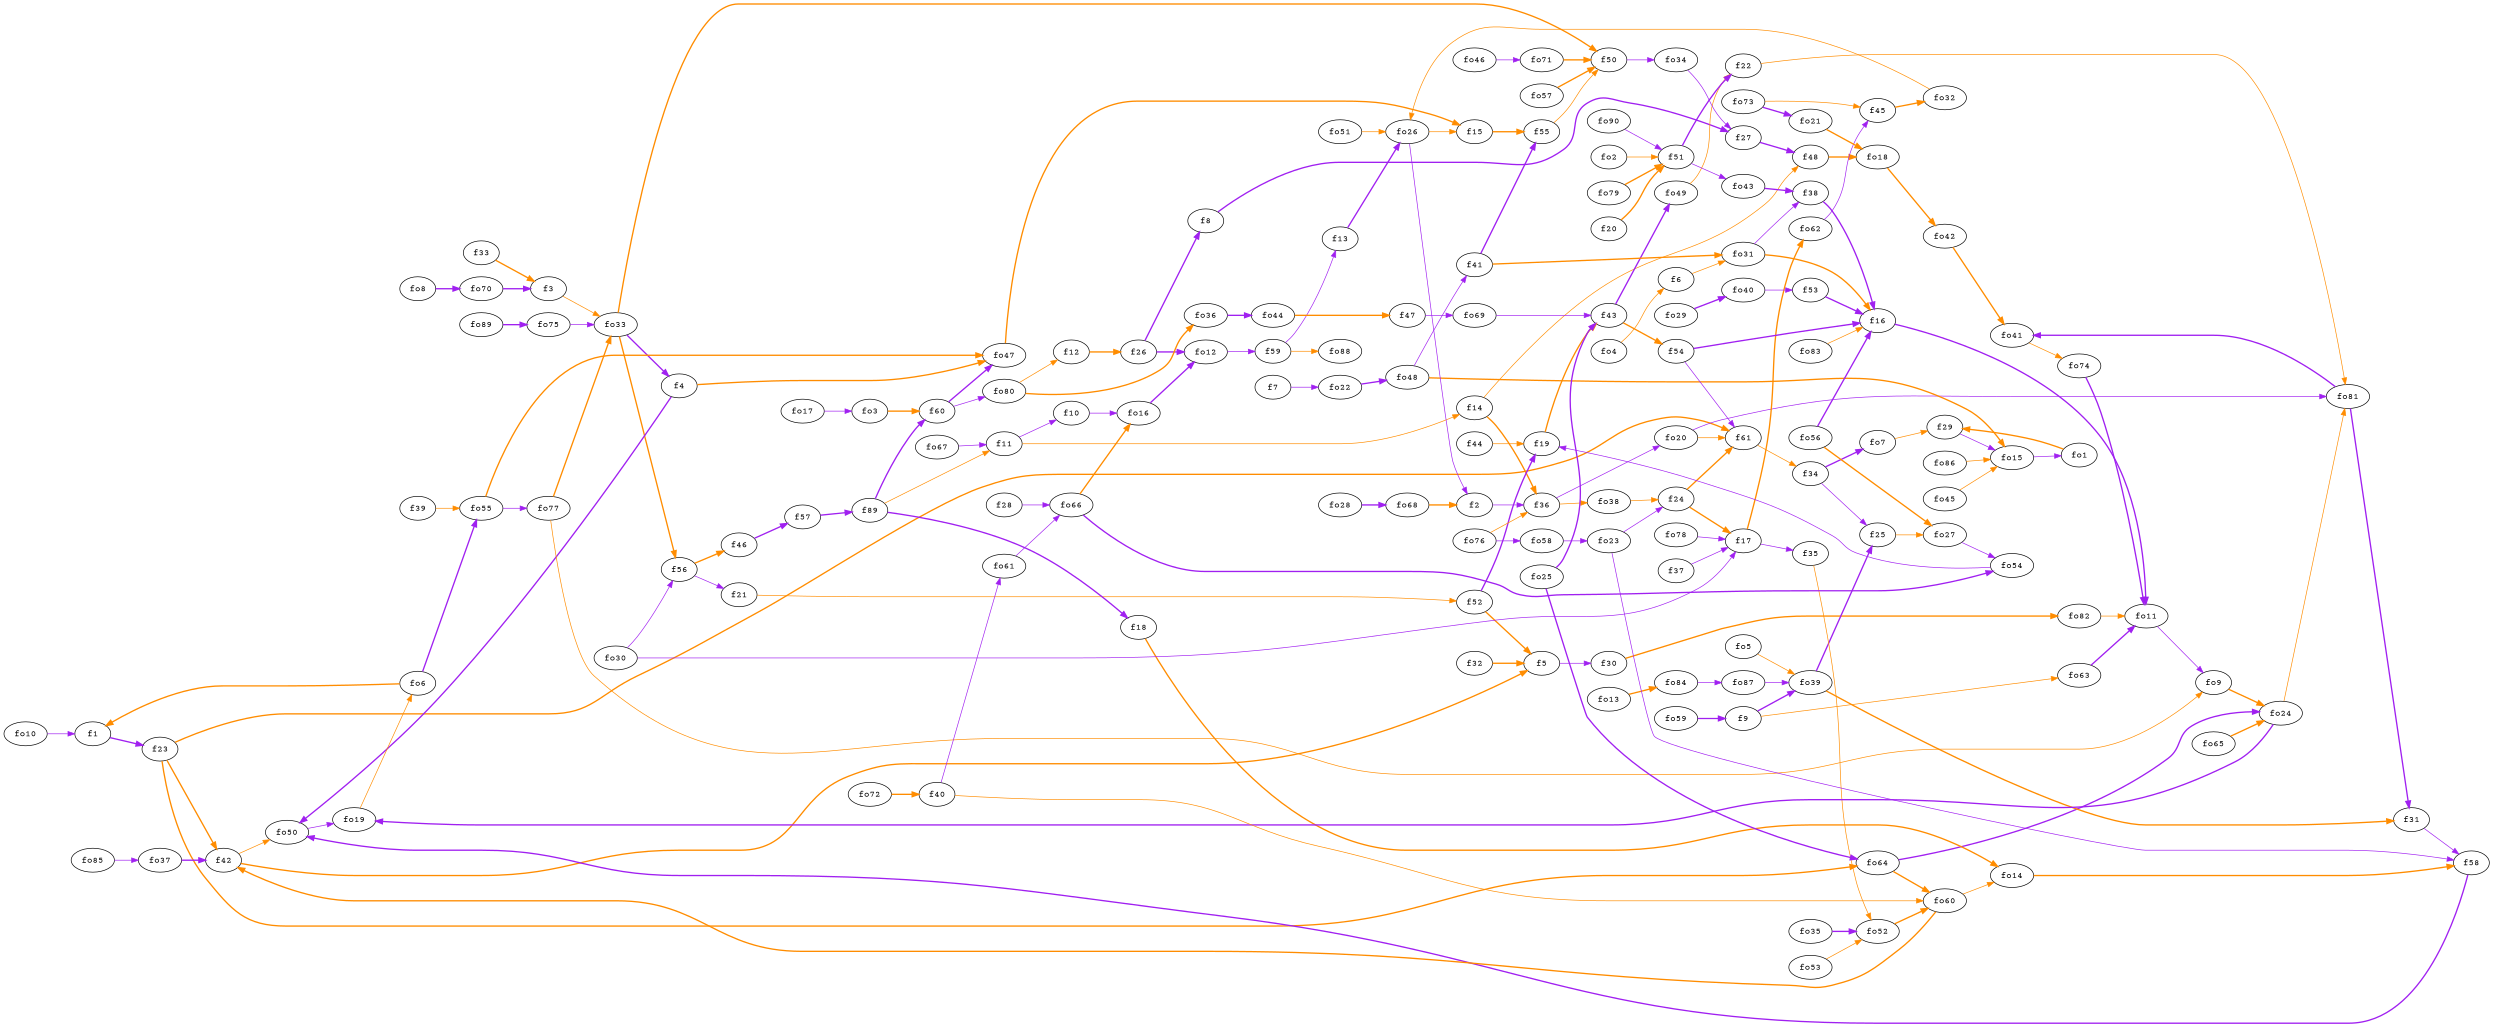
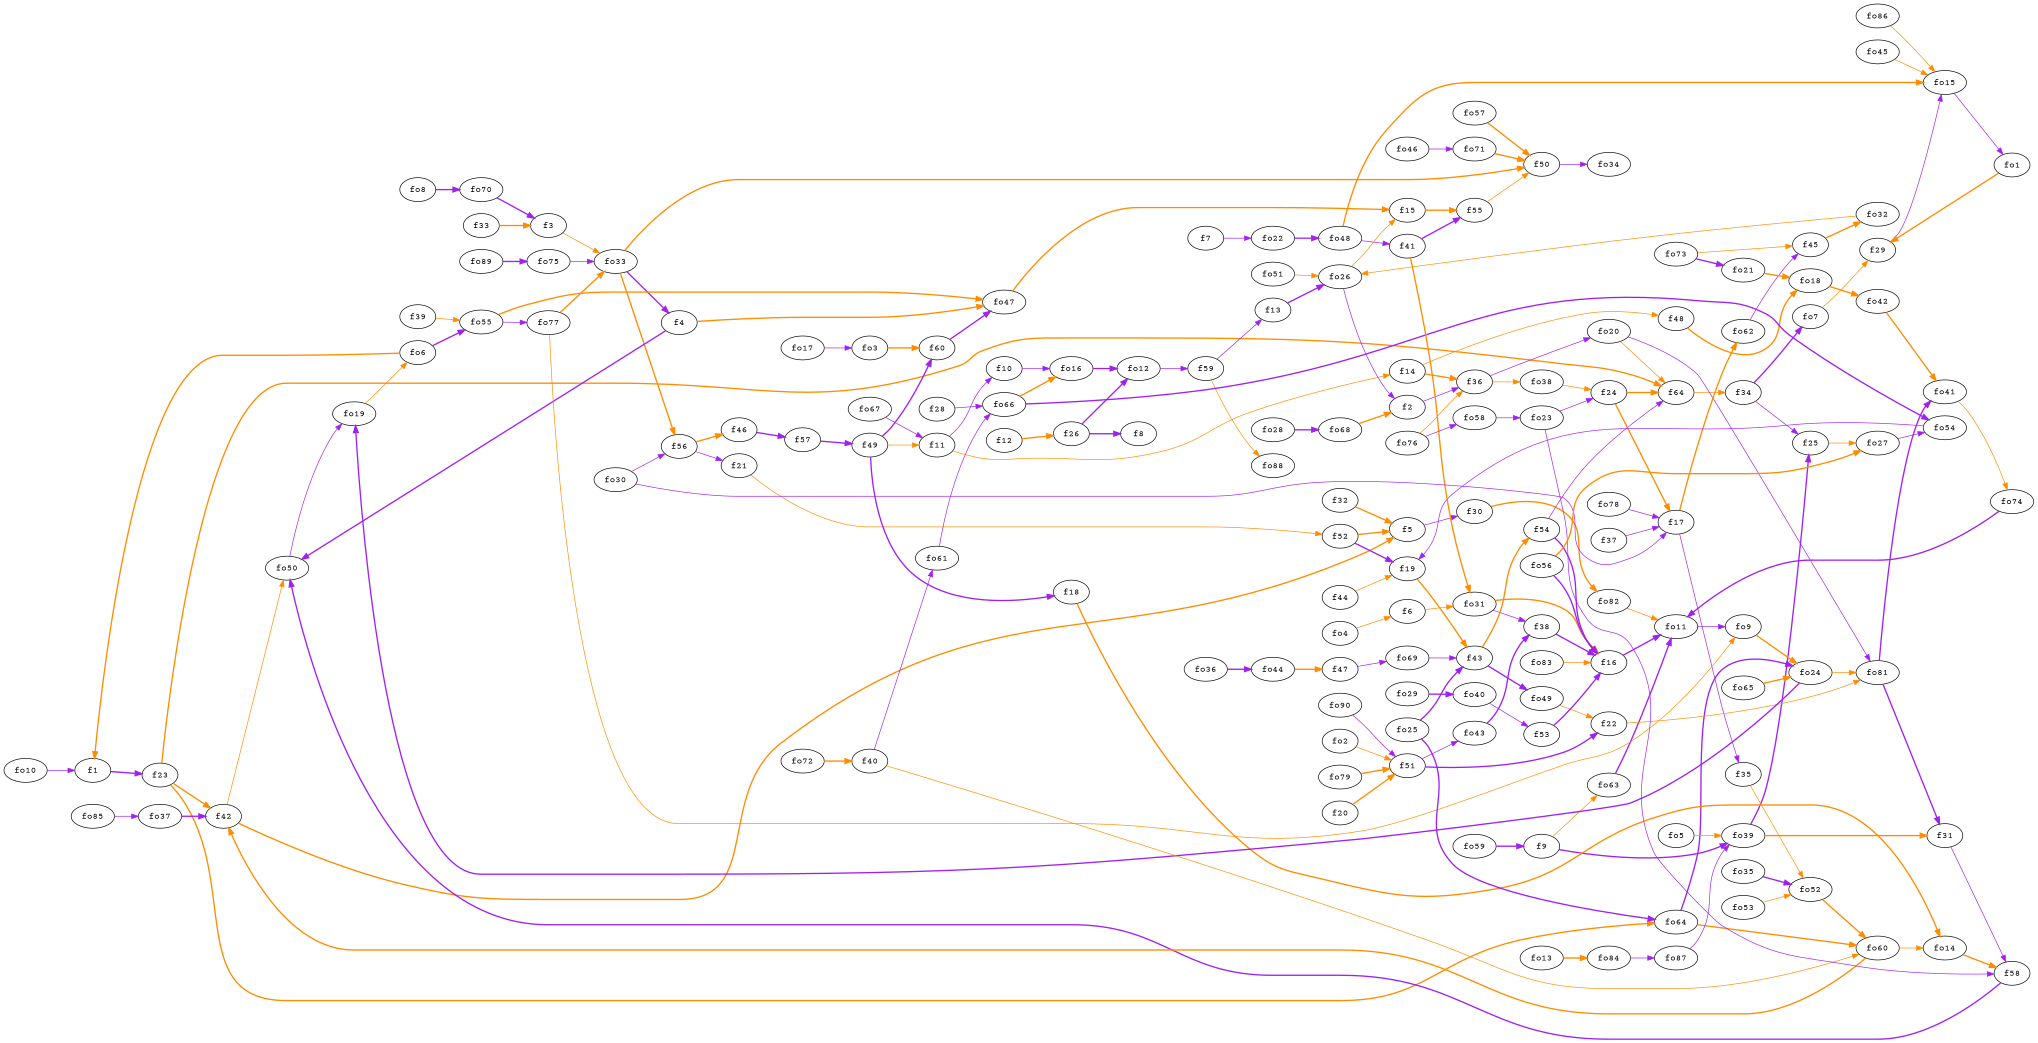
(1743, 138) -> none
(1004, 391) -> none
(1743, 438) -> (1676, 393)
(870, 510) -> (870, 445)
